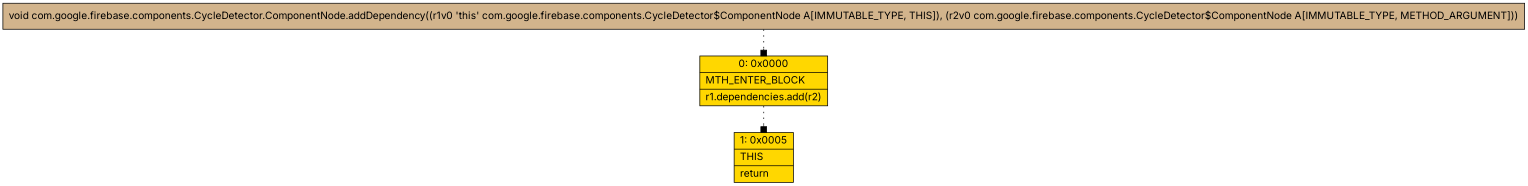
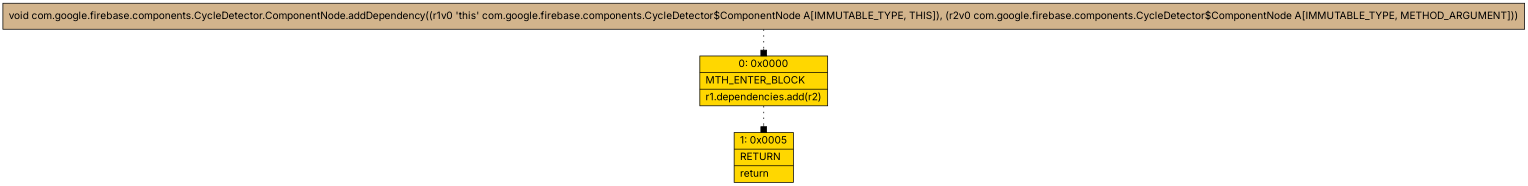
(752, 157) -> (760, 157)
